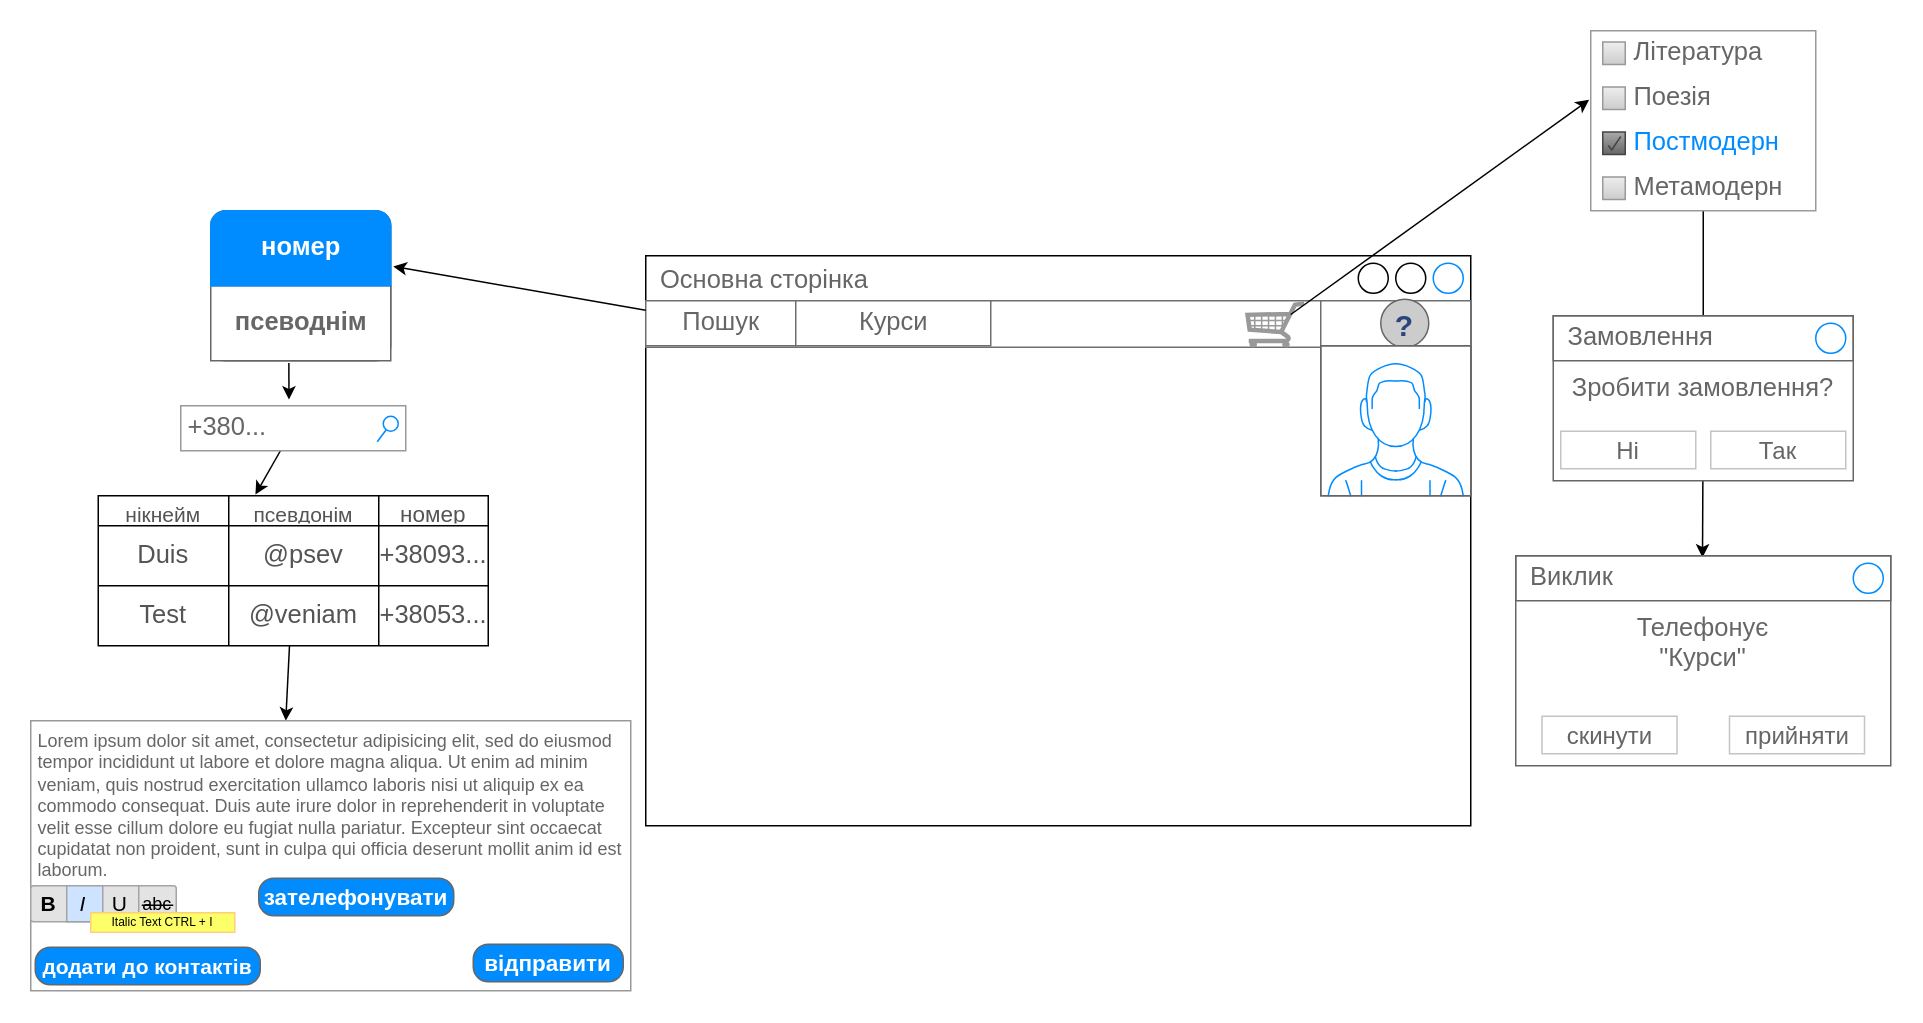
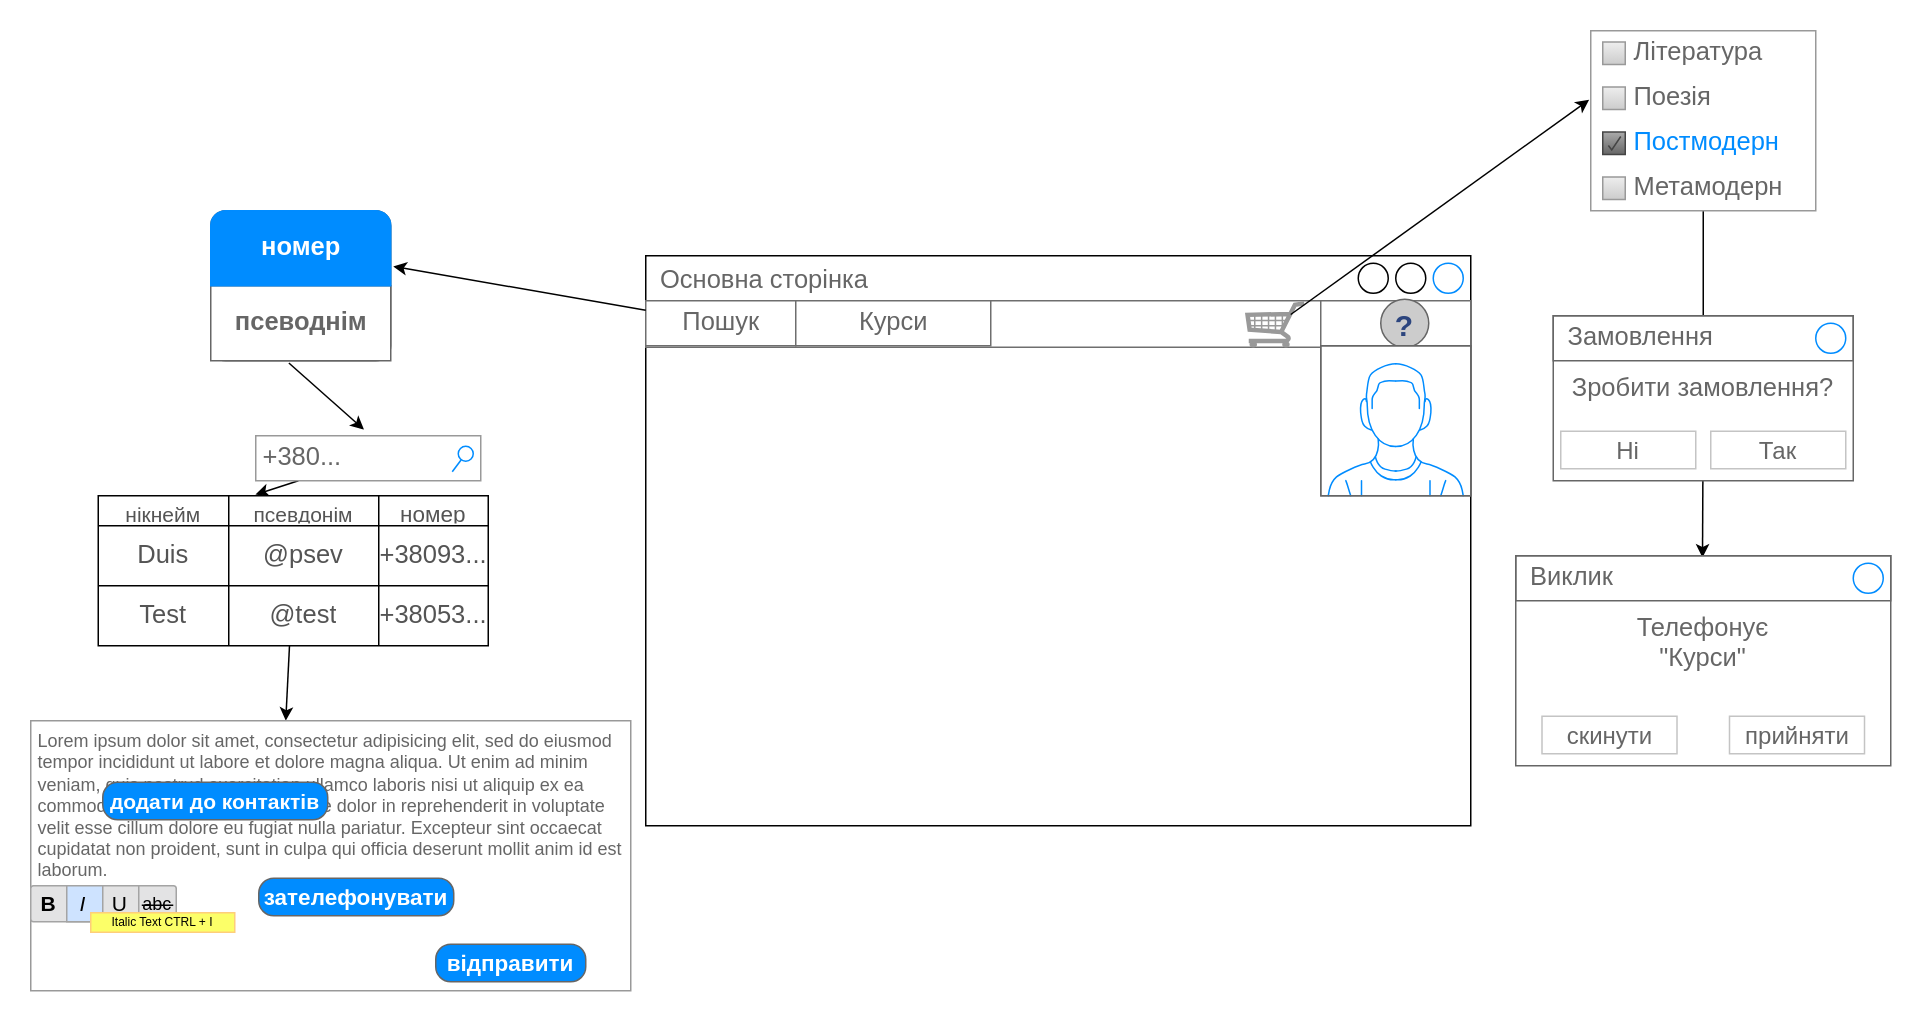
(293, 428) -> (368, 458)
(304, 616) -> (304, 616)
(548, 963) -> (511, 963)
(148, 966) -> (215, 801)
